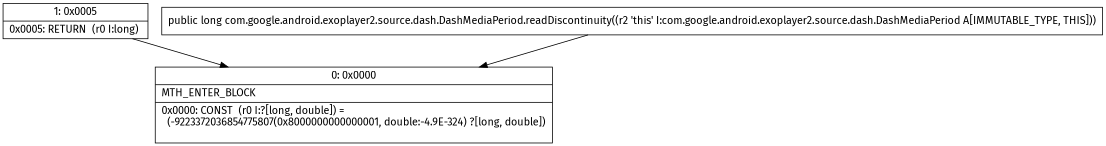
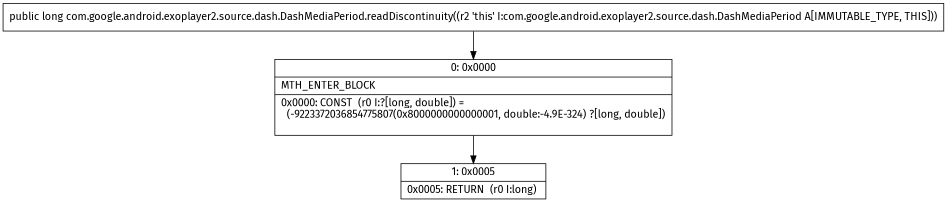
(177, 52) -> (473, 146)
